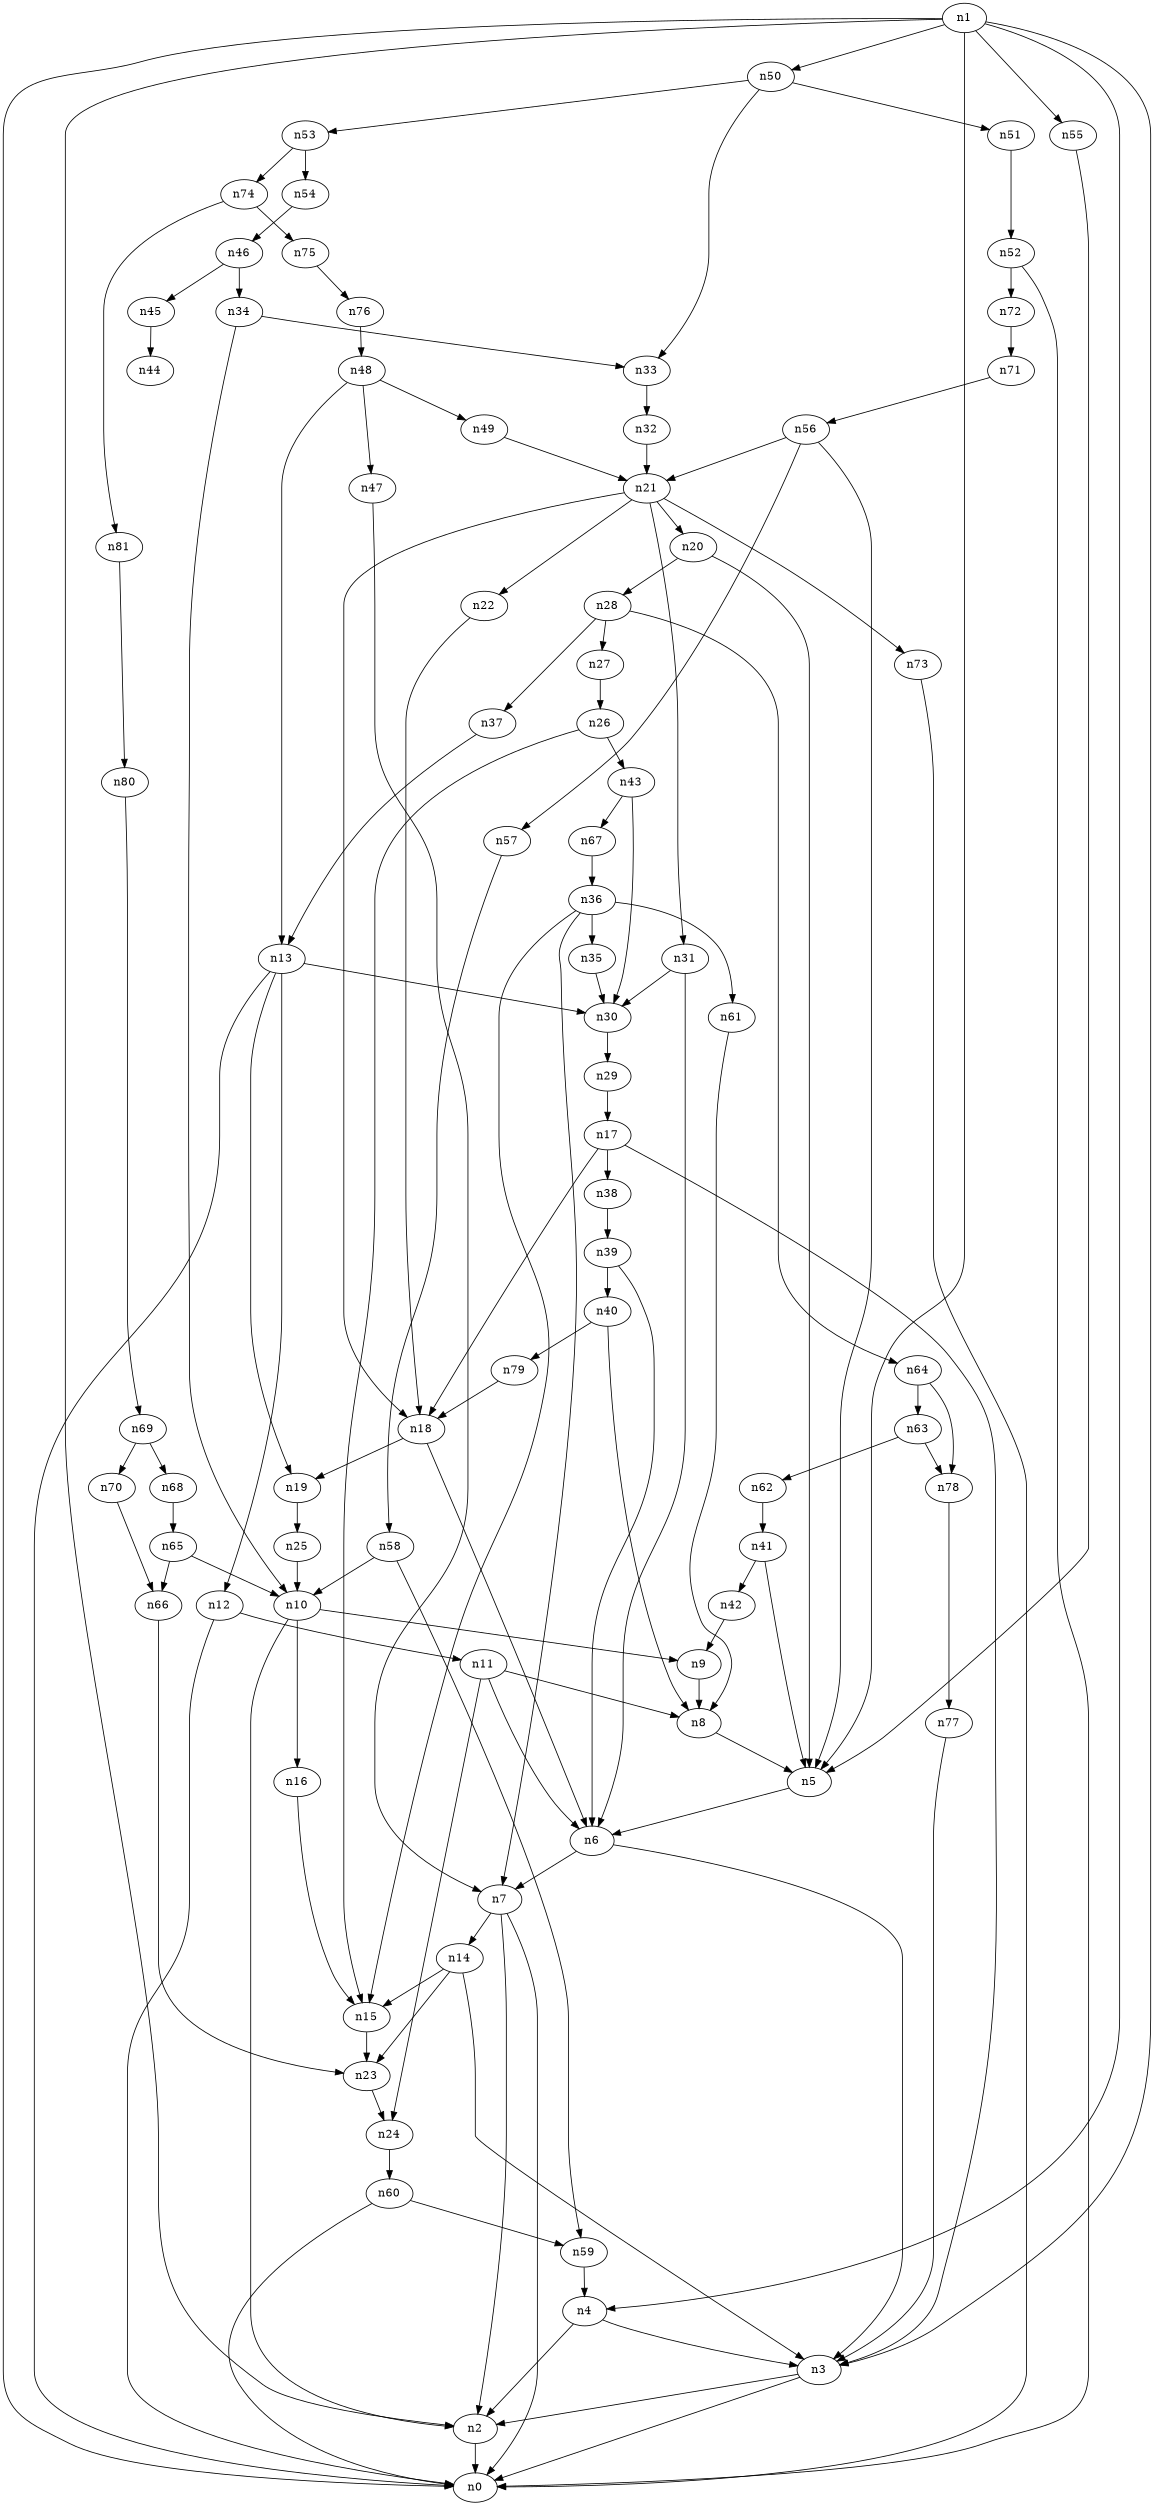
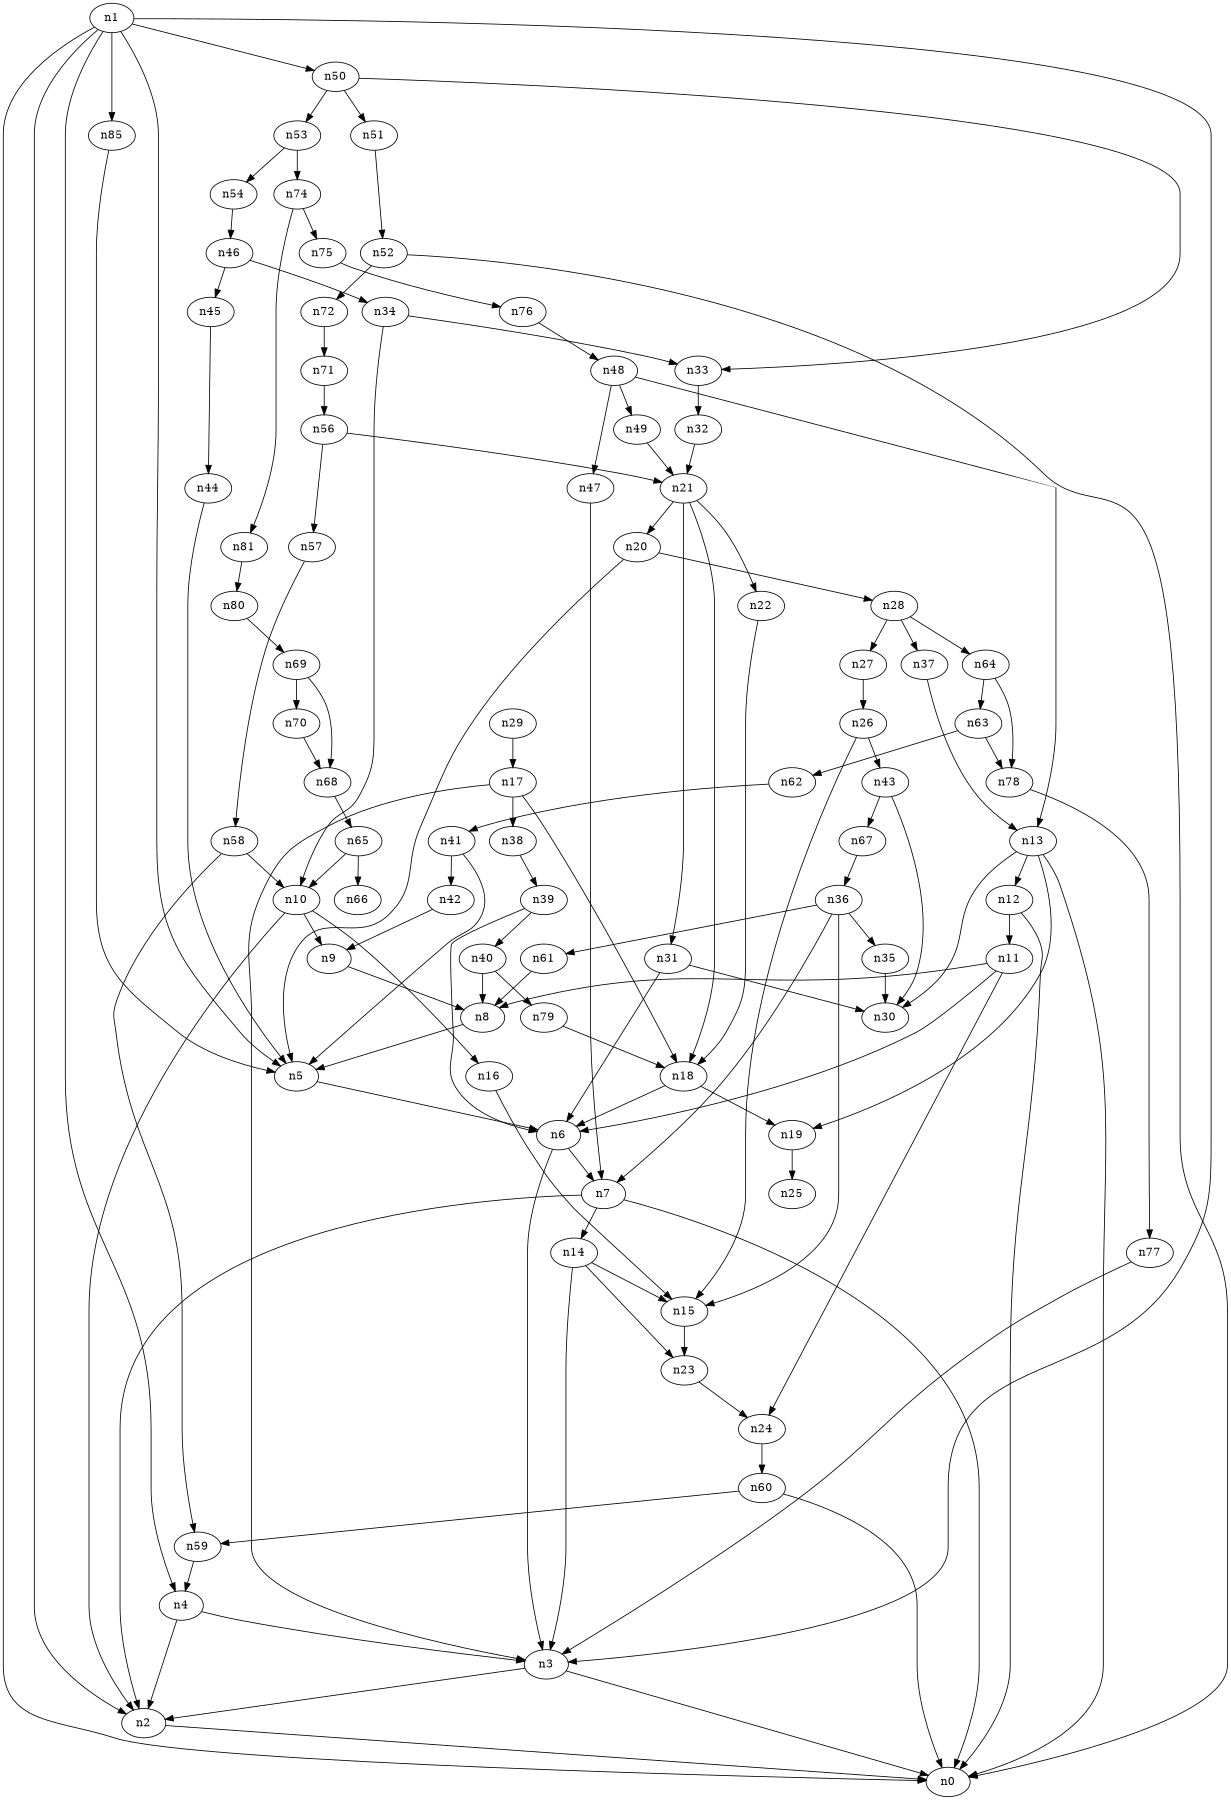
(1073, 136) -> (112, 136)
(918, 665) -> none
(608, 1043) -> none
(871, 1097) -> (188, 791)
(134, 1543) -> (310, 749)
(297, 1572) -> none
(158, 1904) -> none
